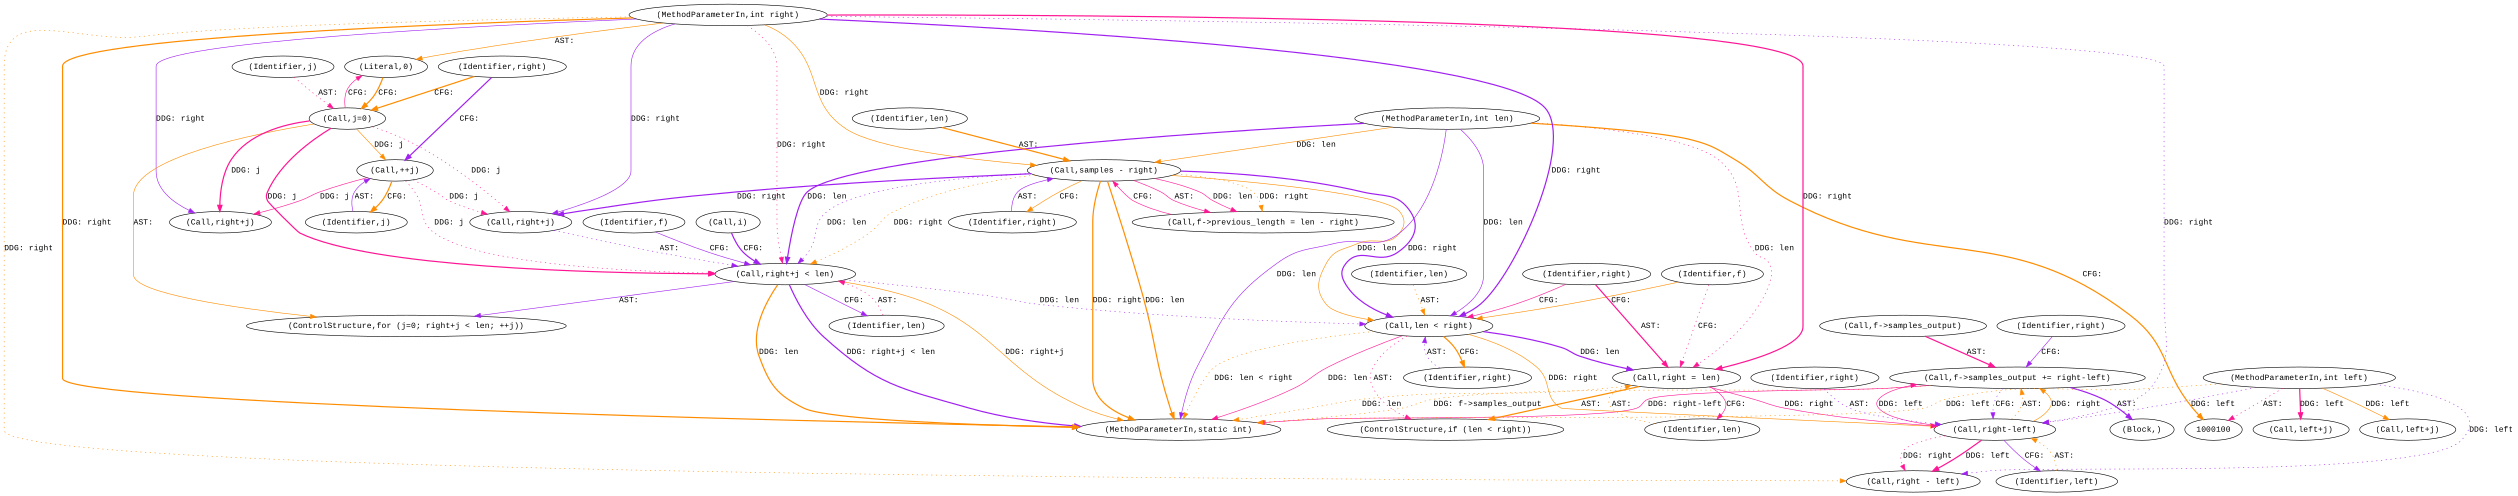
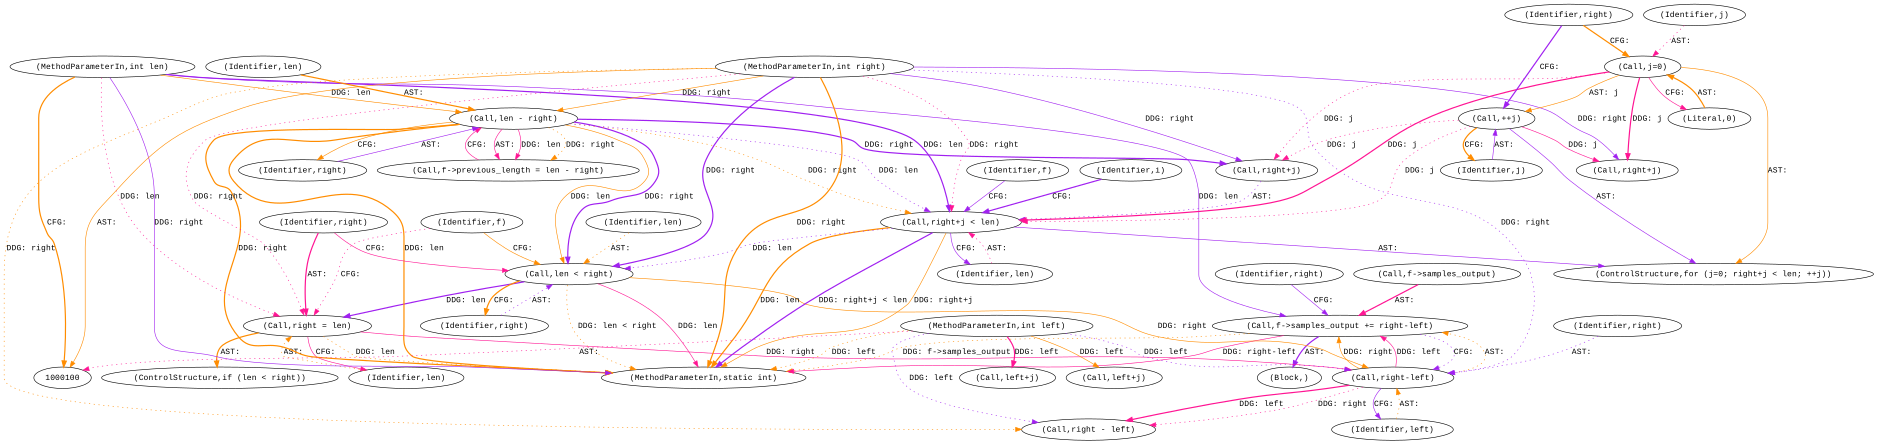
(1662, 36) -> (359, 113)
(542, 39) -> (331, 90)
(391, 93) -> (1710, 93)
(389, 144) -> (1604, 93)
(1104, 170) -> (514, 119)
none -> (1596, 200)
(728, 222) -> (1131, 170)
(1484, 223) -> (785, 103)
(1297, 274) -> (179, 222)
(1370, 376) -> none
